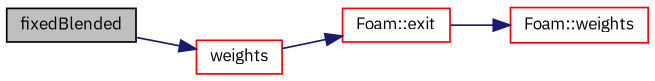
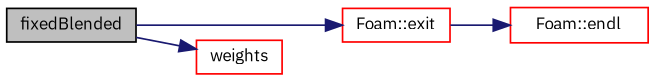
(579, 25) -> (579, 25)
(304, 44) -> (231, 25)
